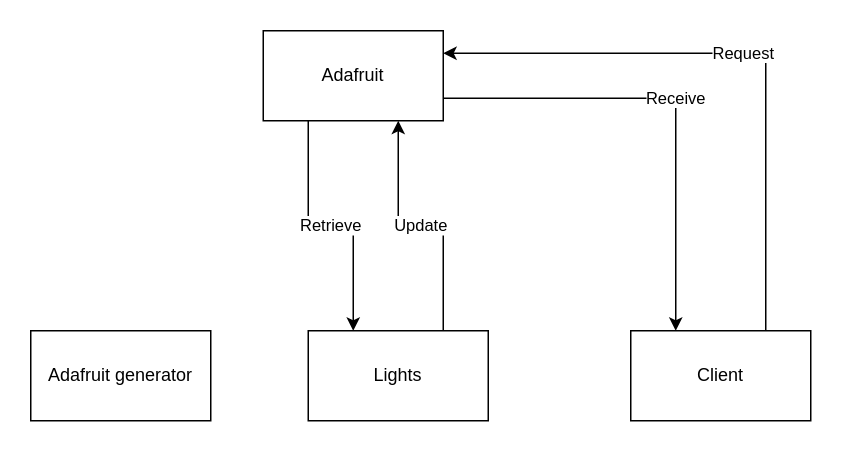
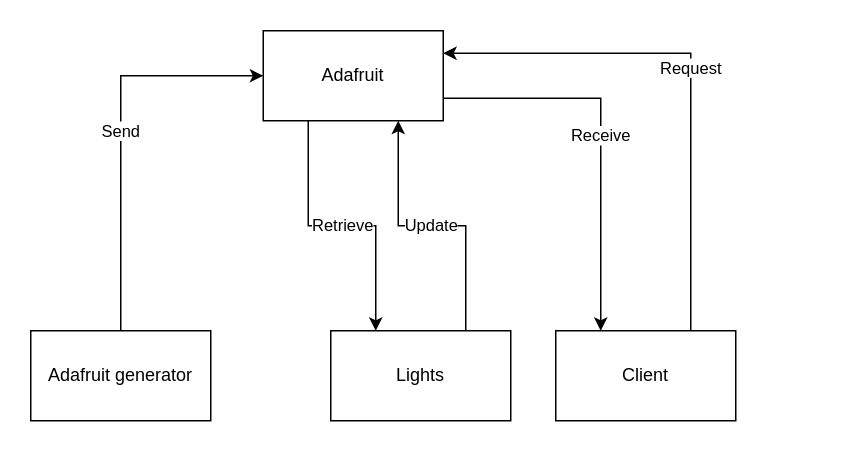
none -> (121, 138)
(398, 376) -> (421, 376)
(721, 376) -> (646, 376)
